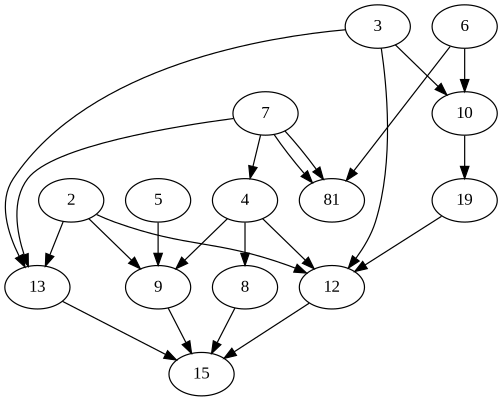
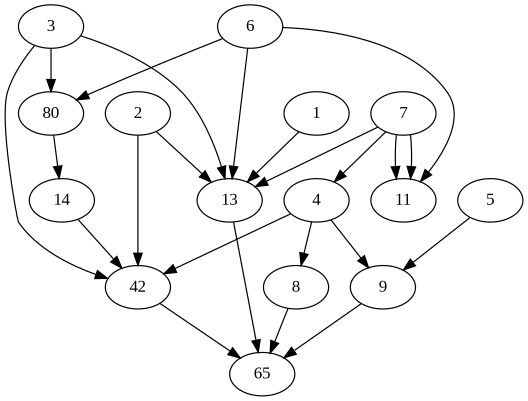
none -> (241, 107)
none -> (317, 113)
(465, 113) -> (51, 113)
(332, 200) -> (403, 200)
(465, 200) -> (62, 200)
(110, 239) -> none
(332, 287) -> (138, 287)
(202, 374) -> (262, 374)
